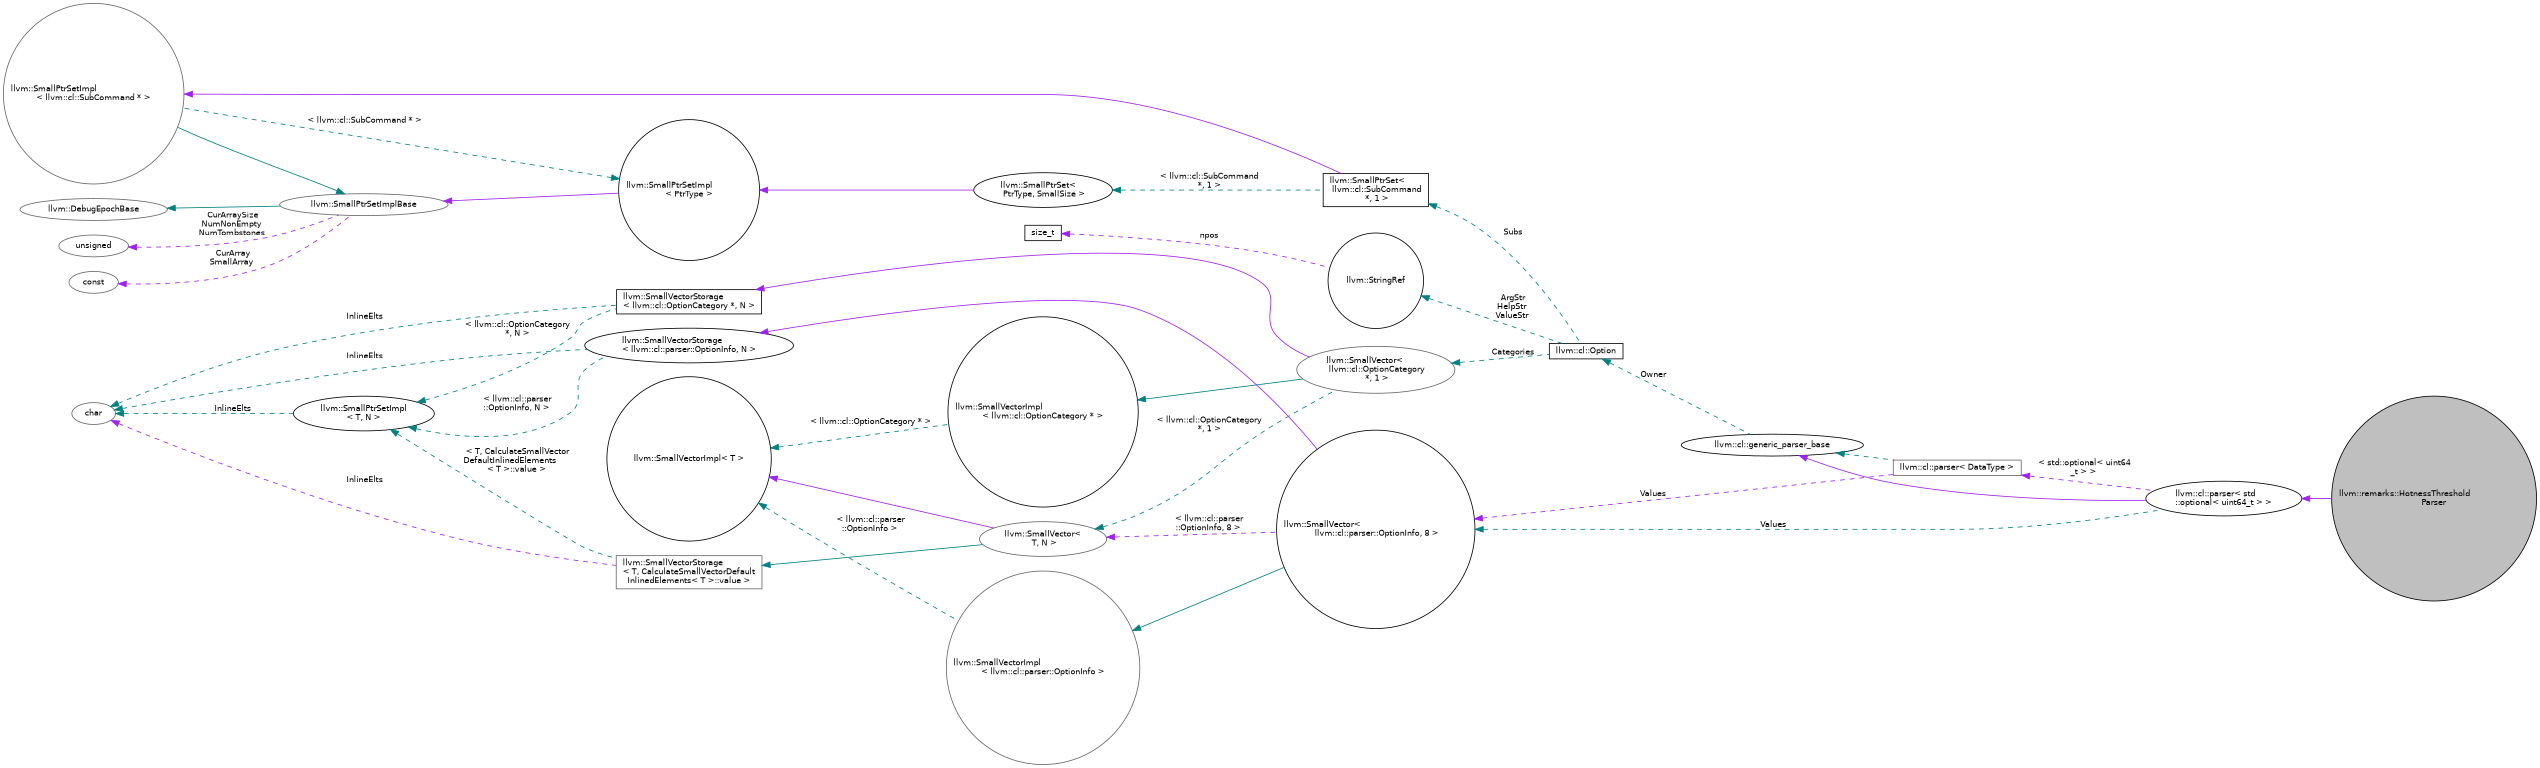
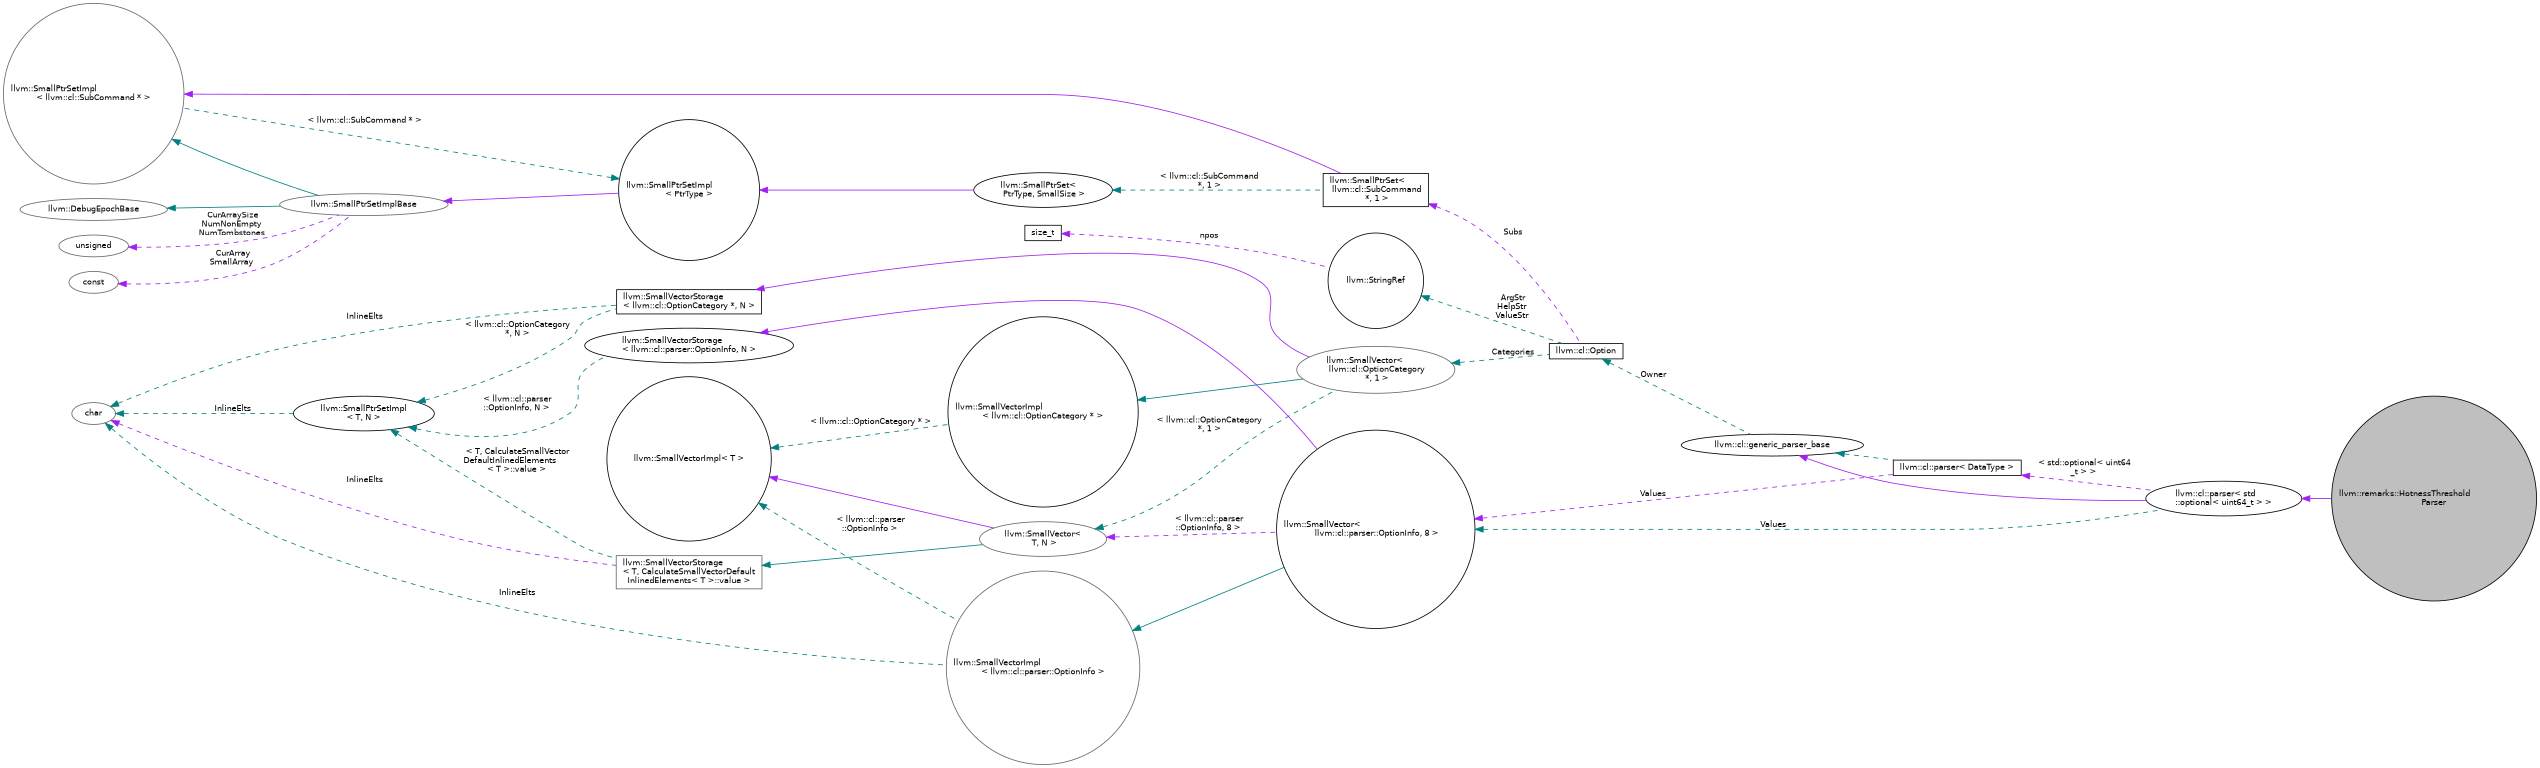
(257, 160) -> (248, 171)
(1519, 264) -> (1519, 264)
(354, 372) -> (509, 608)
(1957, 468) -> (1957, 468)
